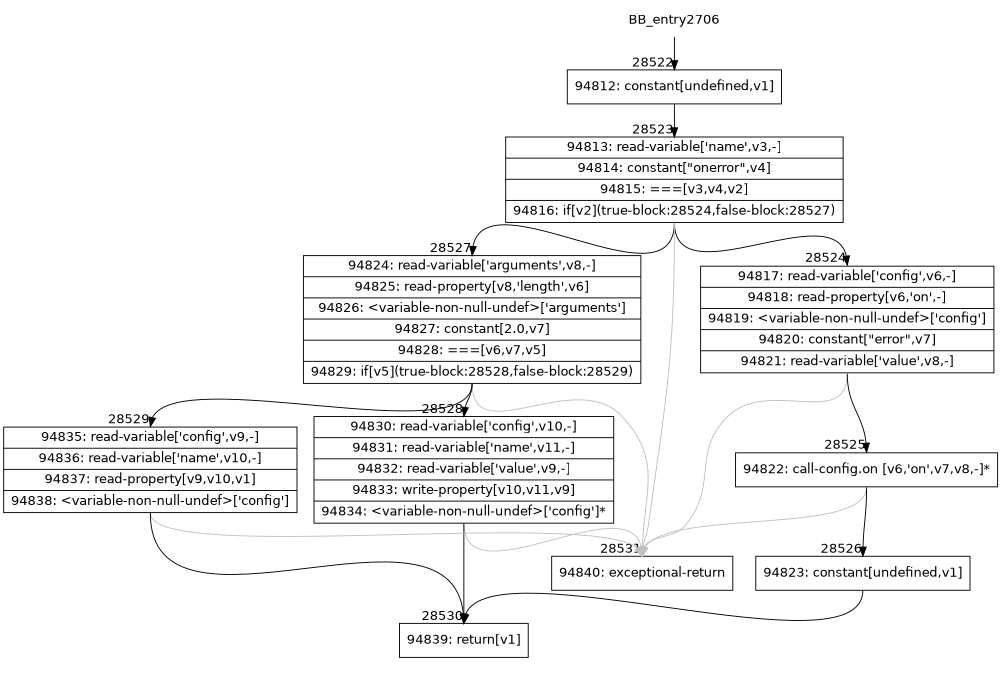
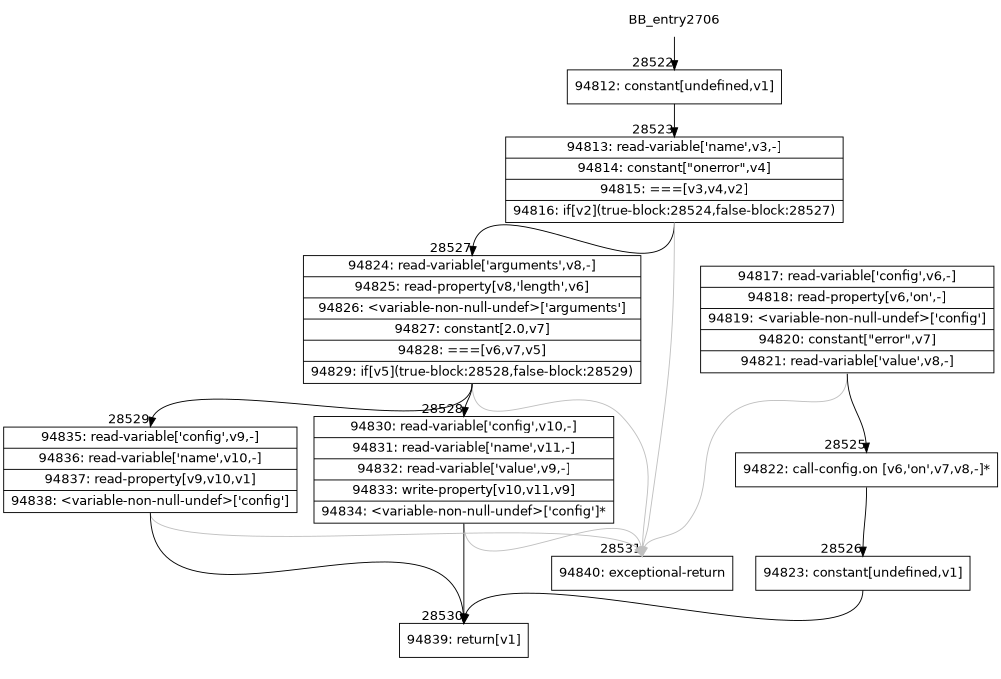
(756, 245) -> none
(759, 521) -> none
